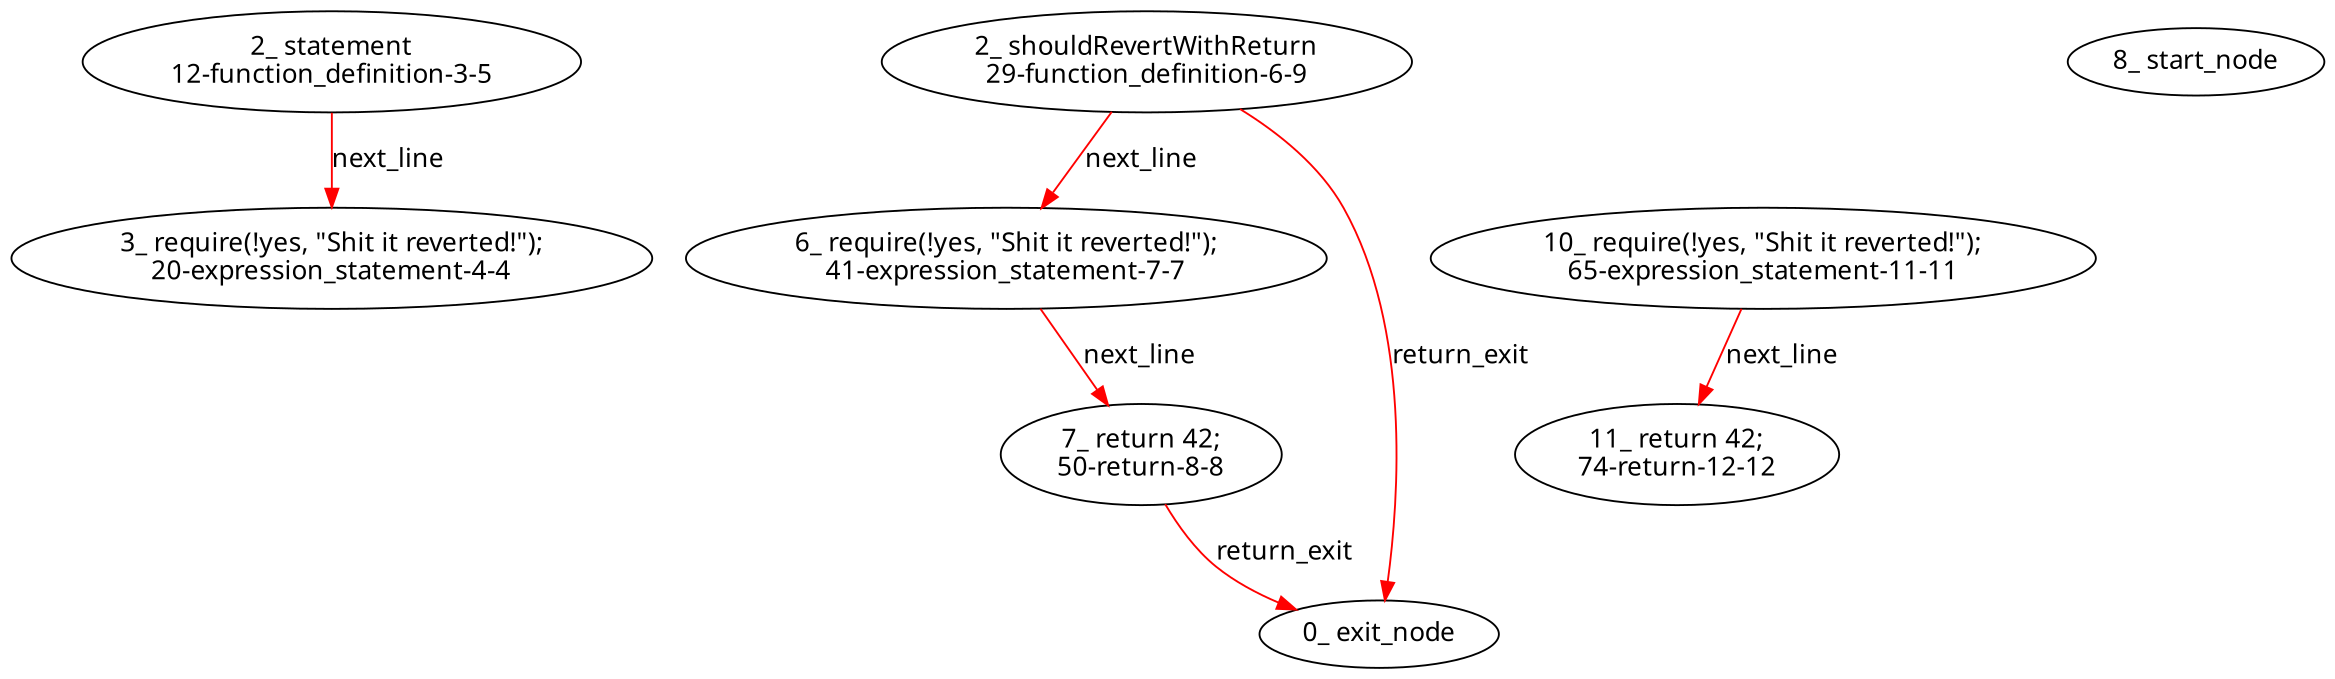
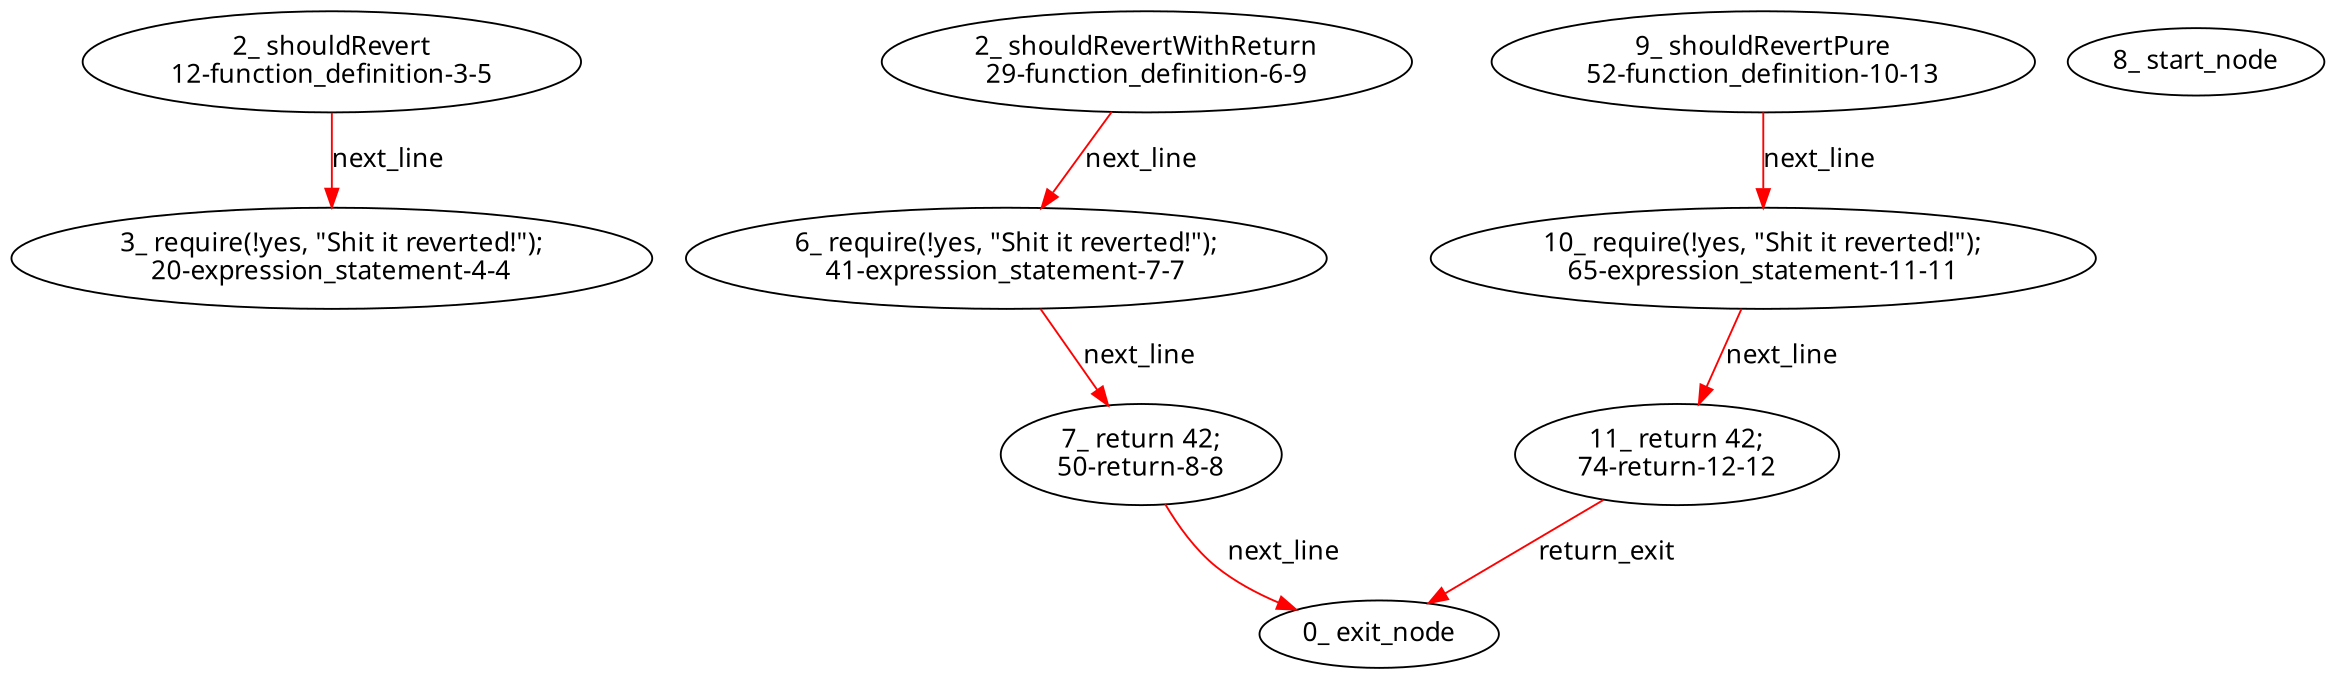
(332, 62) -> (332, 62)
none -> (1763, 62)
(1383, 319) -> (1524, 547)
(1285, 553) -> (1285, 553)
